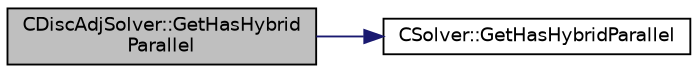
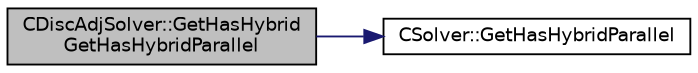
(162, 36) -> (162, 36)
